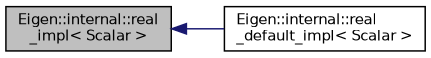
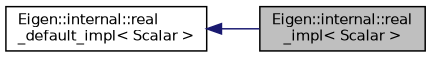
(205, 29) -> (241, 29)
